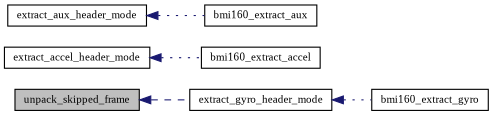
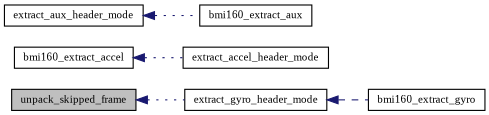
(181, 58) -> (164, 58)
(170, 100) -> (166, 100)
(357, 100) -> (353, 100)
